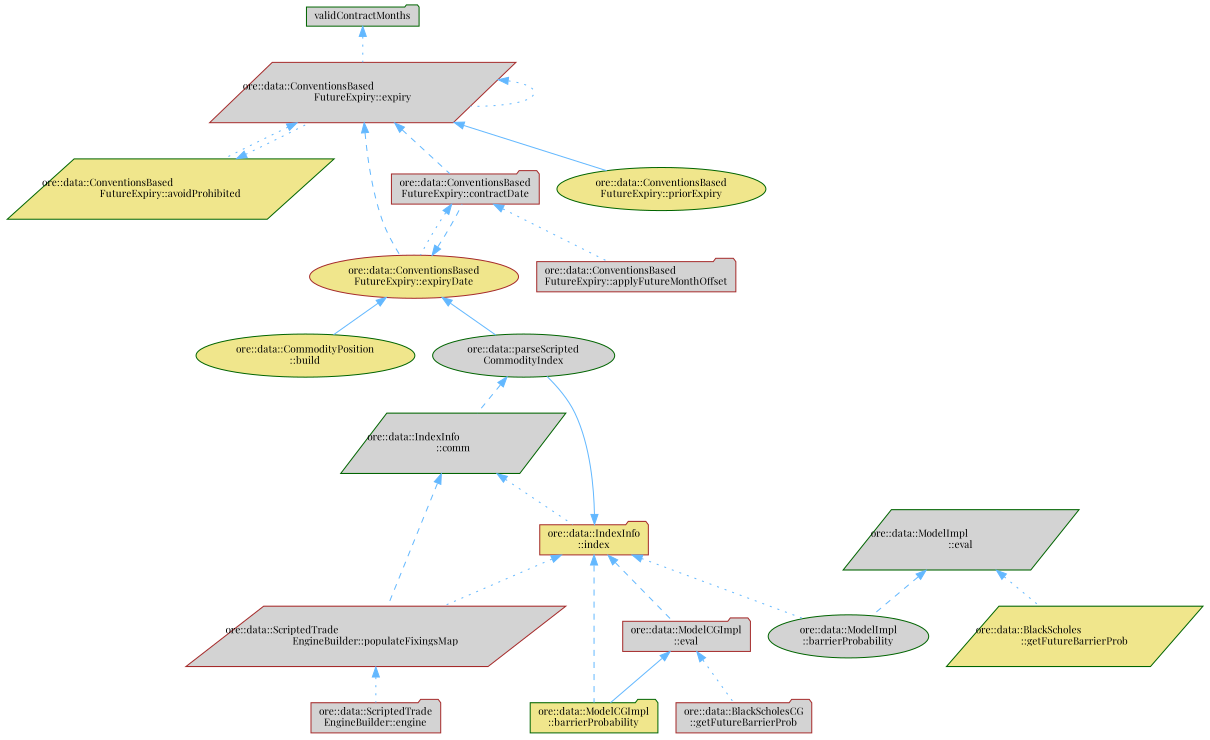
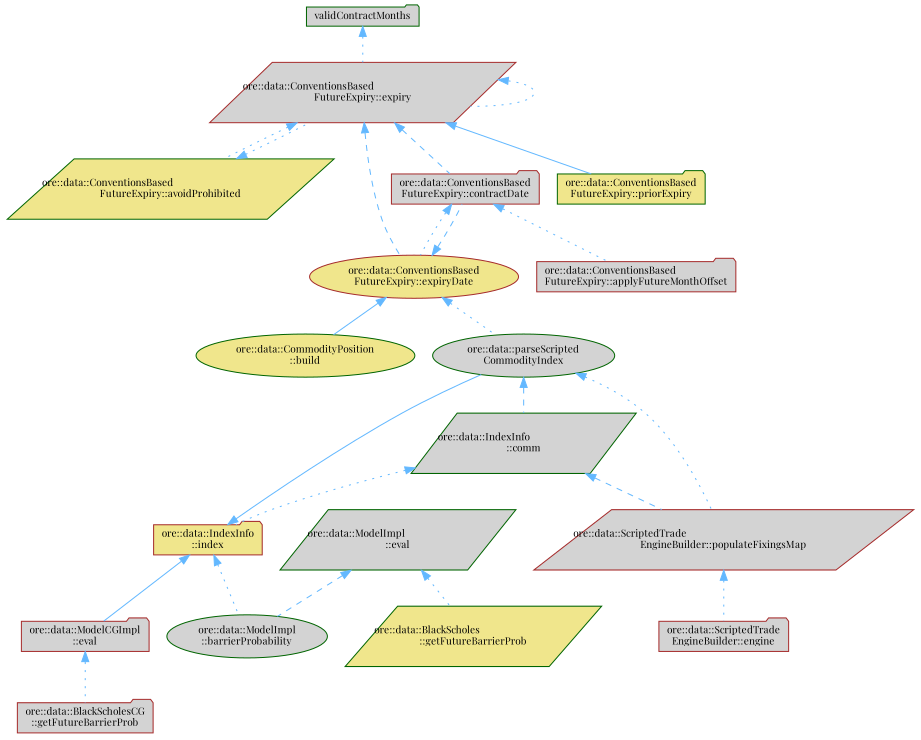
(661, 189) -> (631, 189)
(473, 319) -> (473, 319)
(498, 583) -> (662, 430)
(644, 592) -> (143, 591)
(594, 718) -> none
